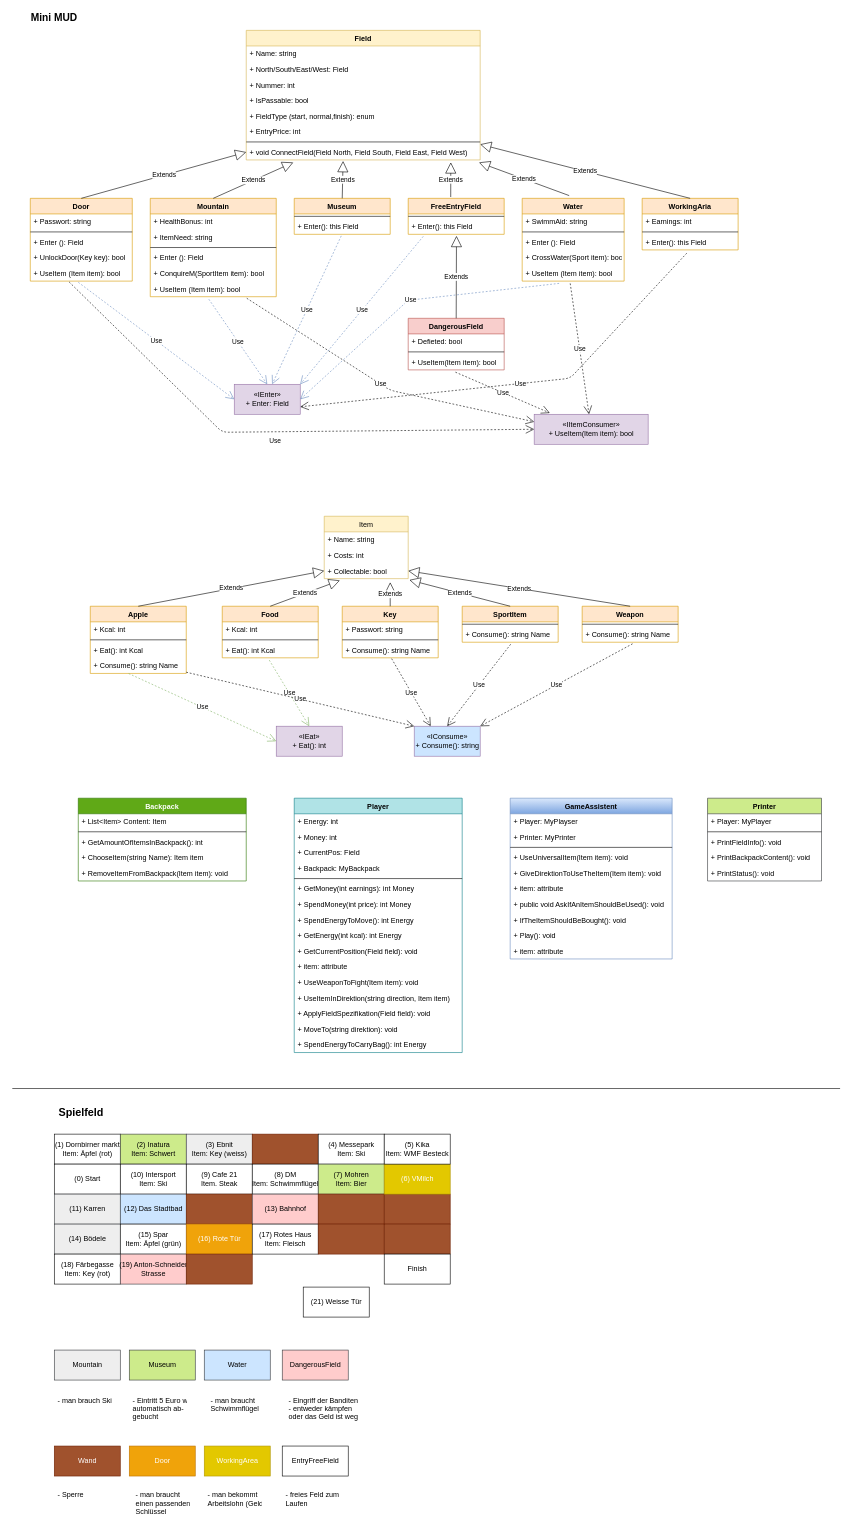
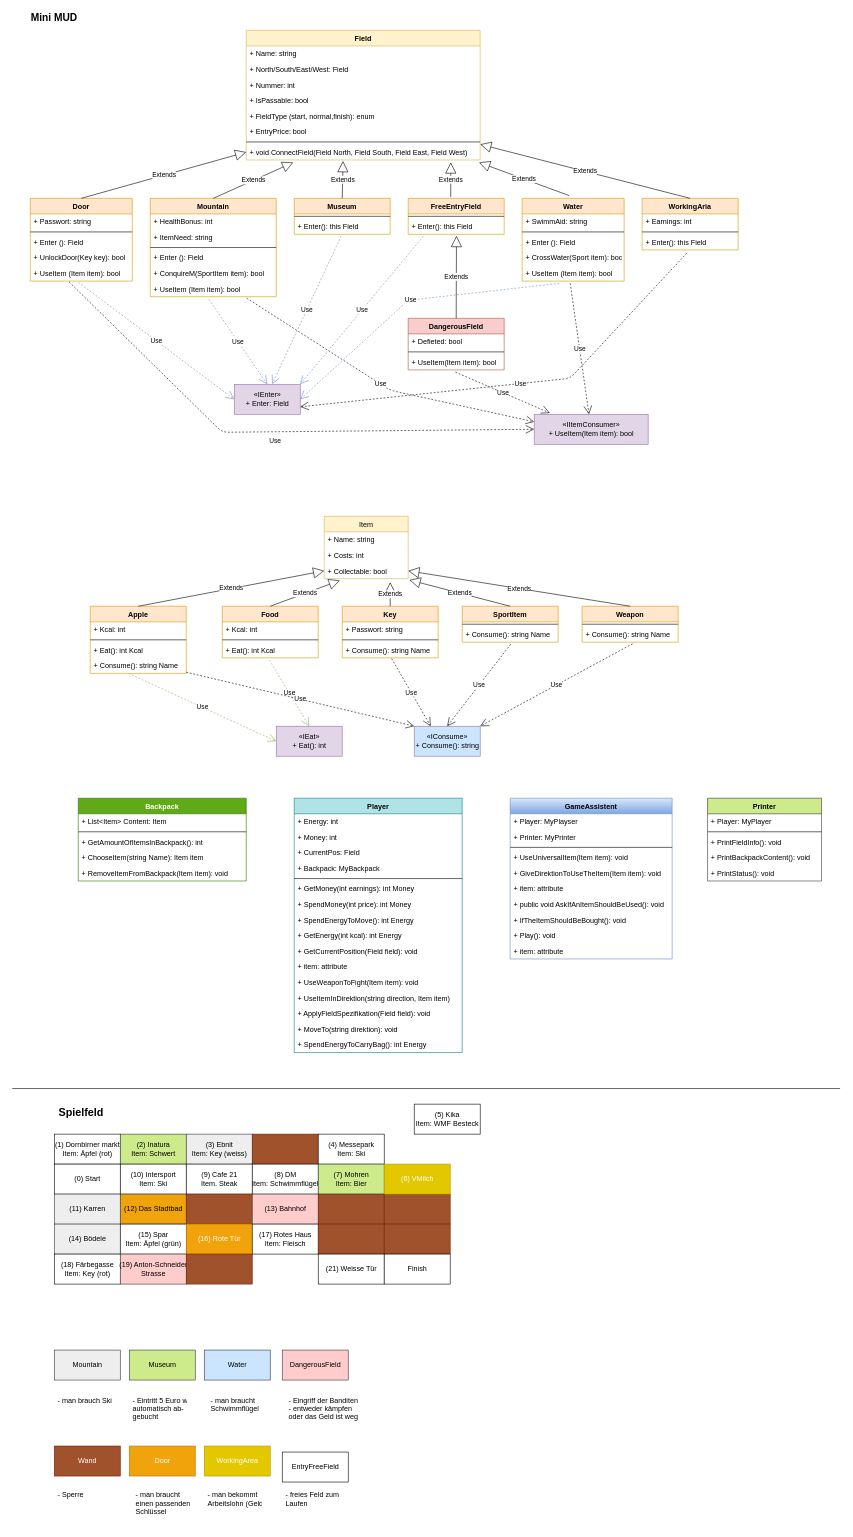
(279, 132) -> (281, 132)
(417, 1149) -> (447, 1119)
(153, 1209) -> (153, 1209)
(336, 1302) -> (351, 1269)
(315, 1461) -> (315, 1467)
